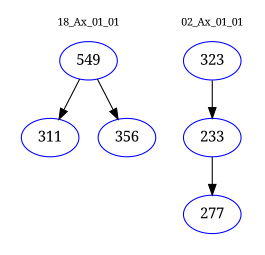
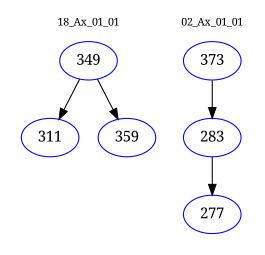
(89, 61) -> (89, 61)
(212, 61) -> (212, 61)
(127, 138) -> (127, 138)
(212, 138) -> (212, 138)
